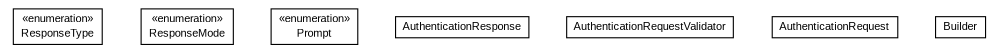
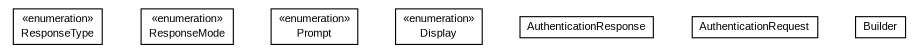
none -> (439, 27)
(650, 27) -> none
